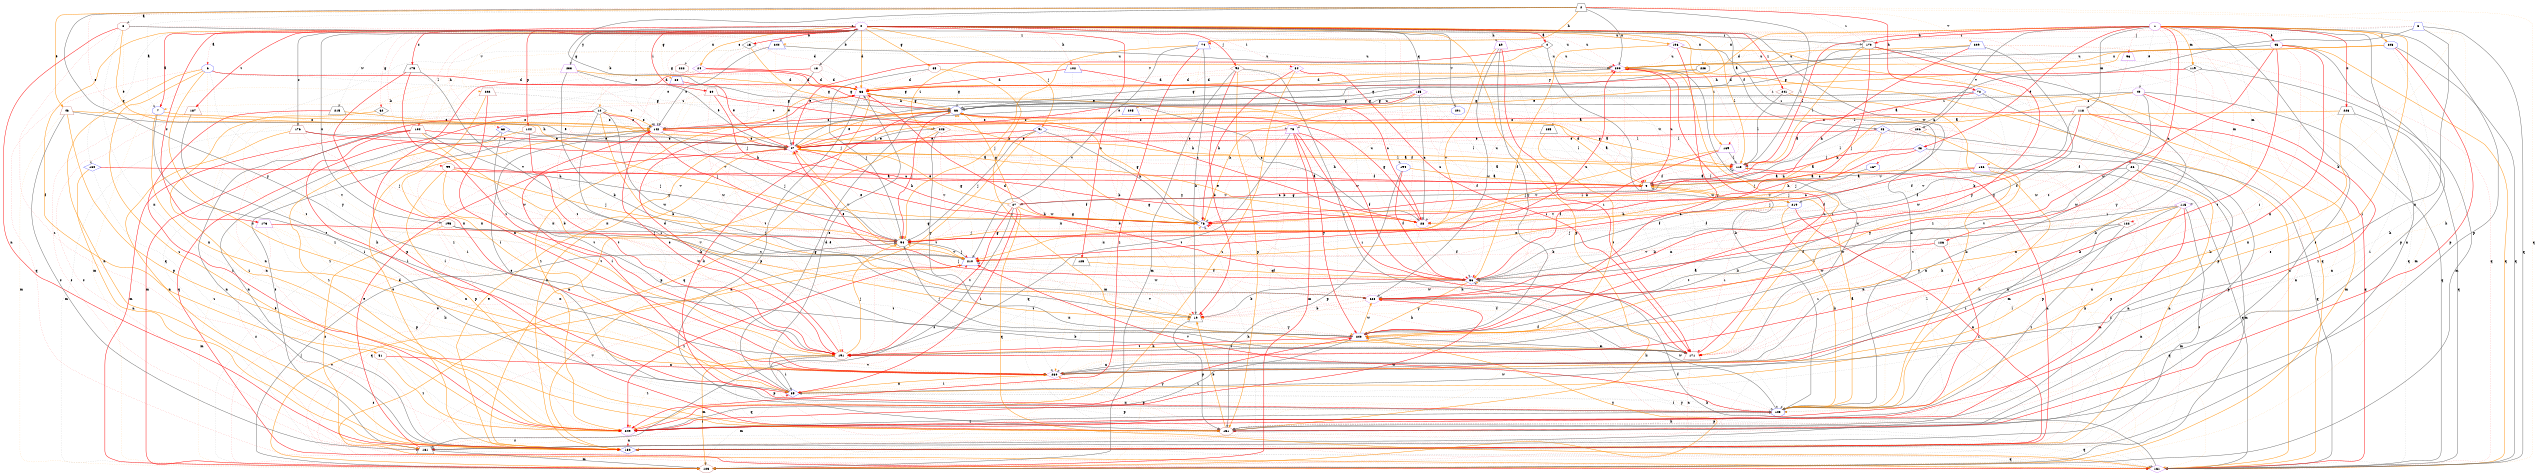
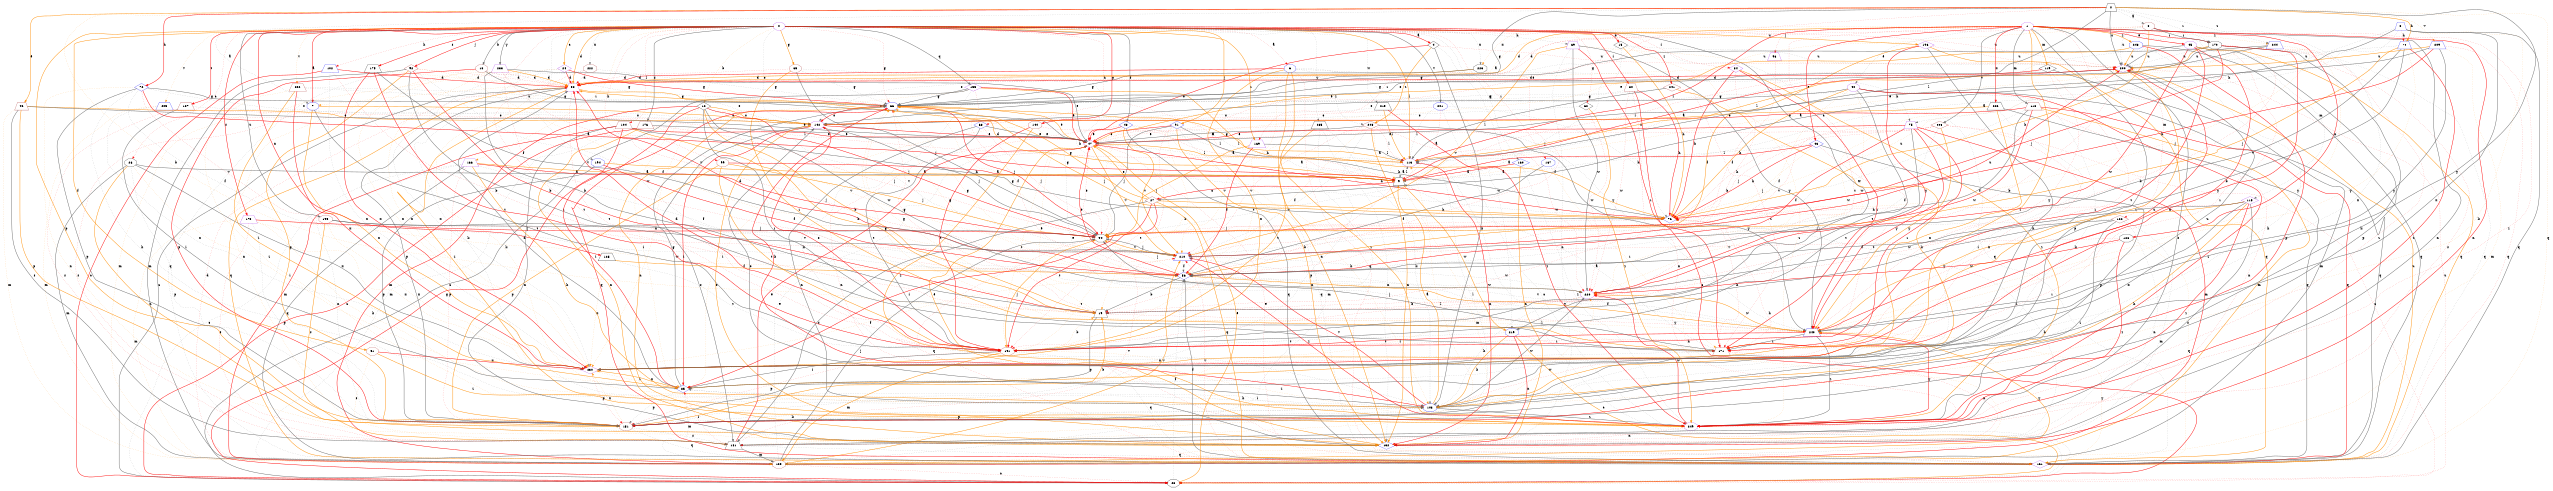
(677, 80) -> none
(1422, 224) -> (1173, 483)
(1422, 459) -> (976, 474)
